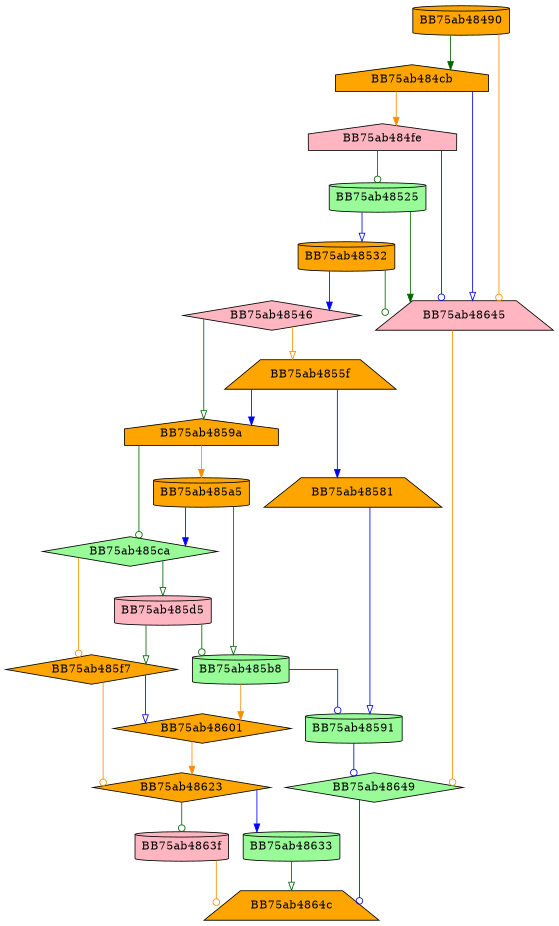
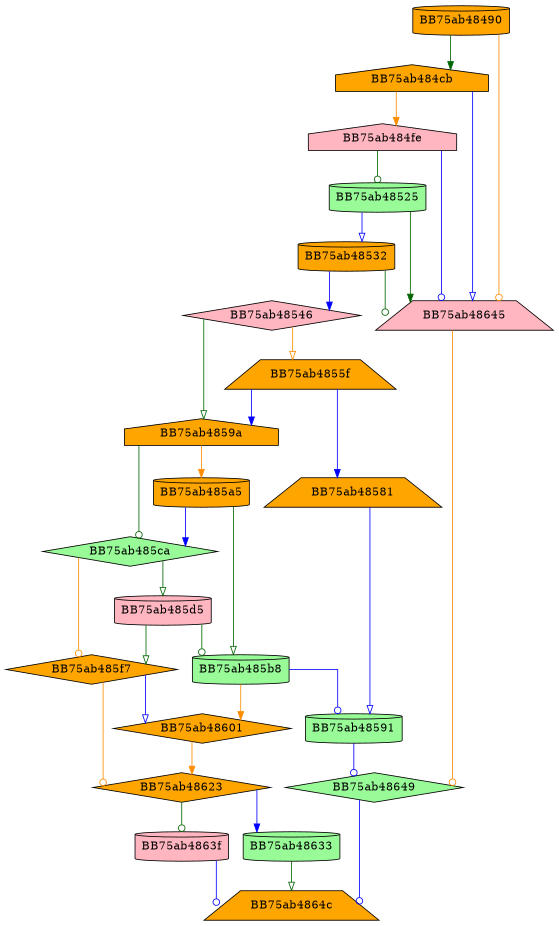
(216, 880) -> (216, 880)
